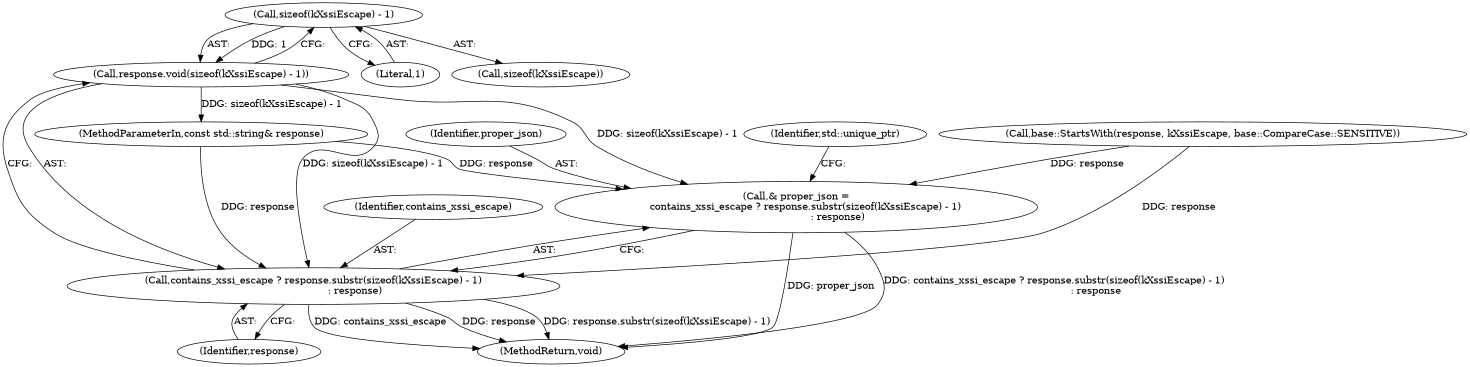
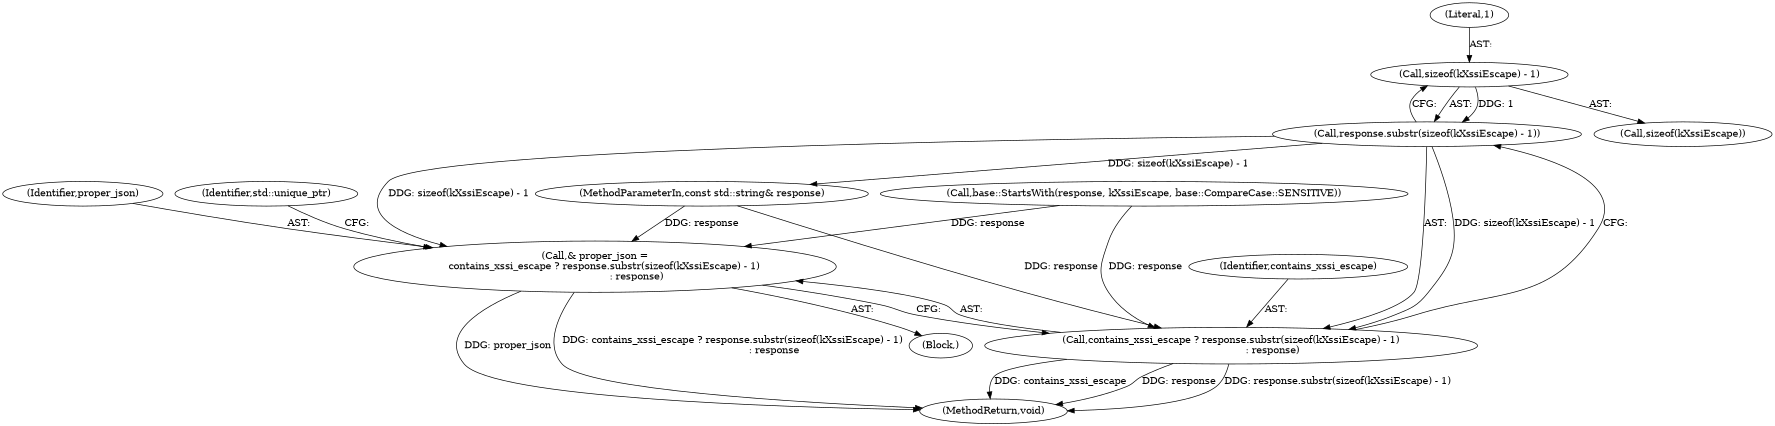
(346, 48) -> none
(201, 75) -> (1427, 134)
none -> (941, 346)
(249, 352) -> none
